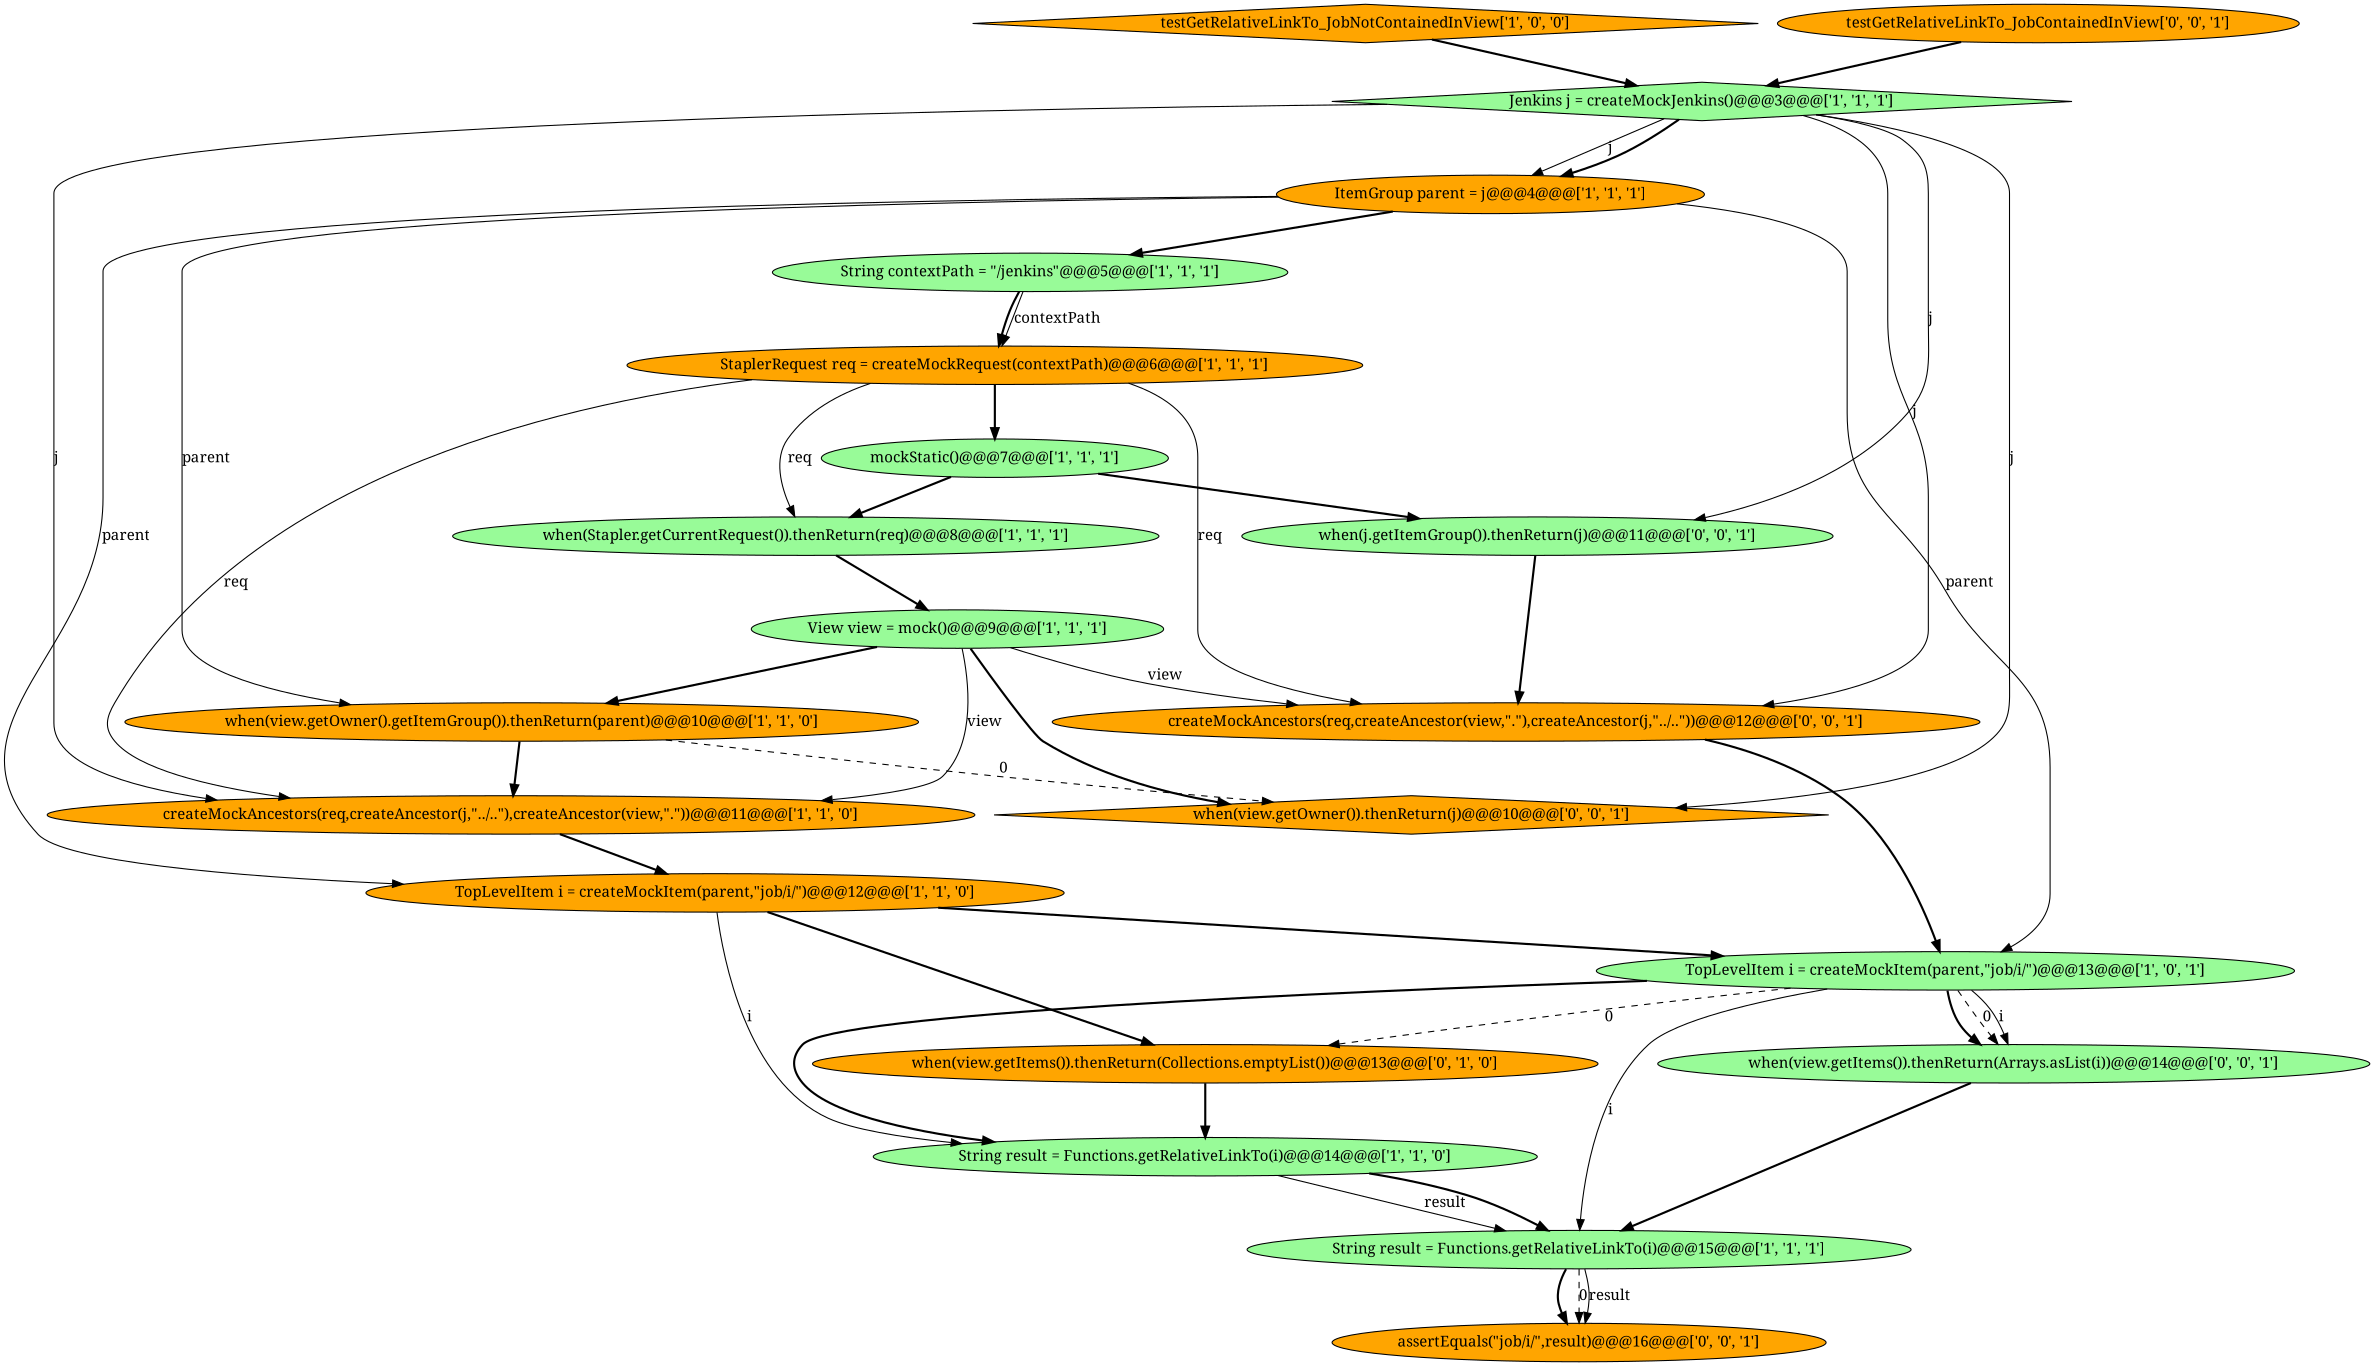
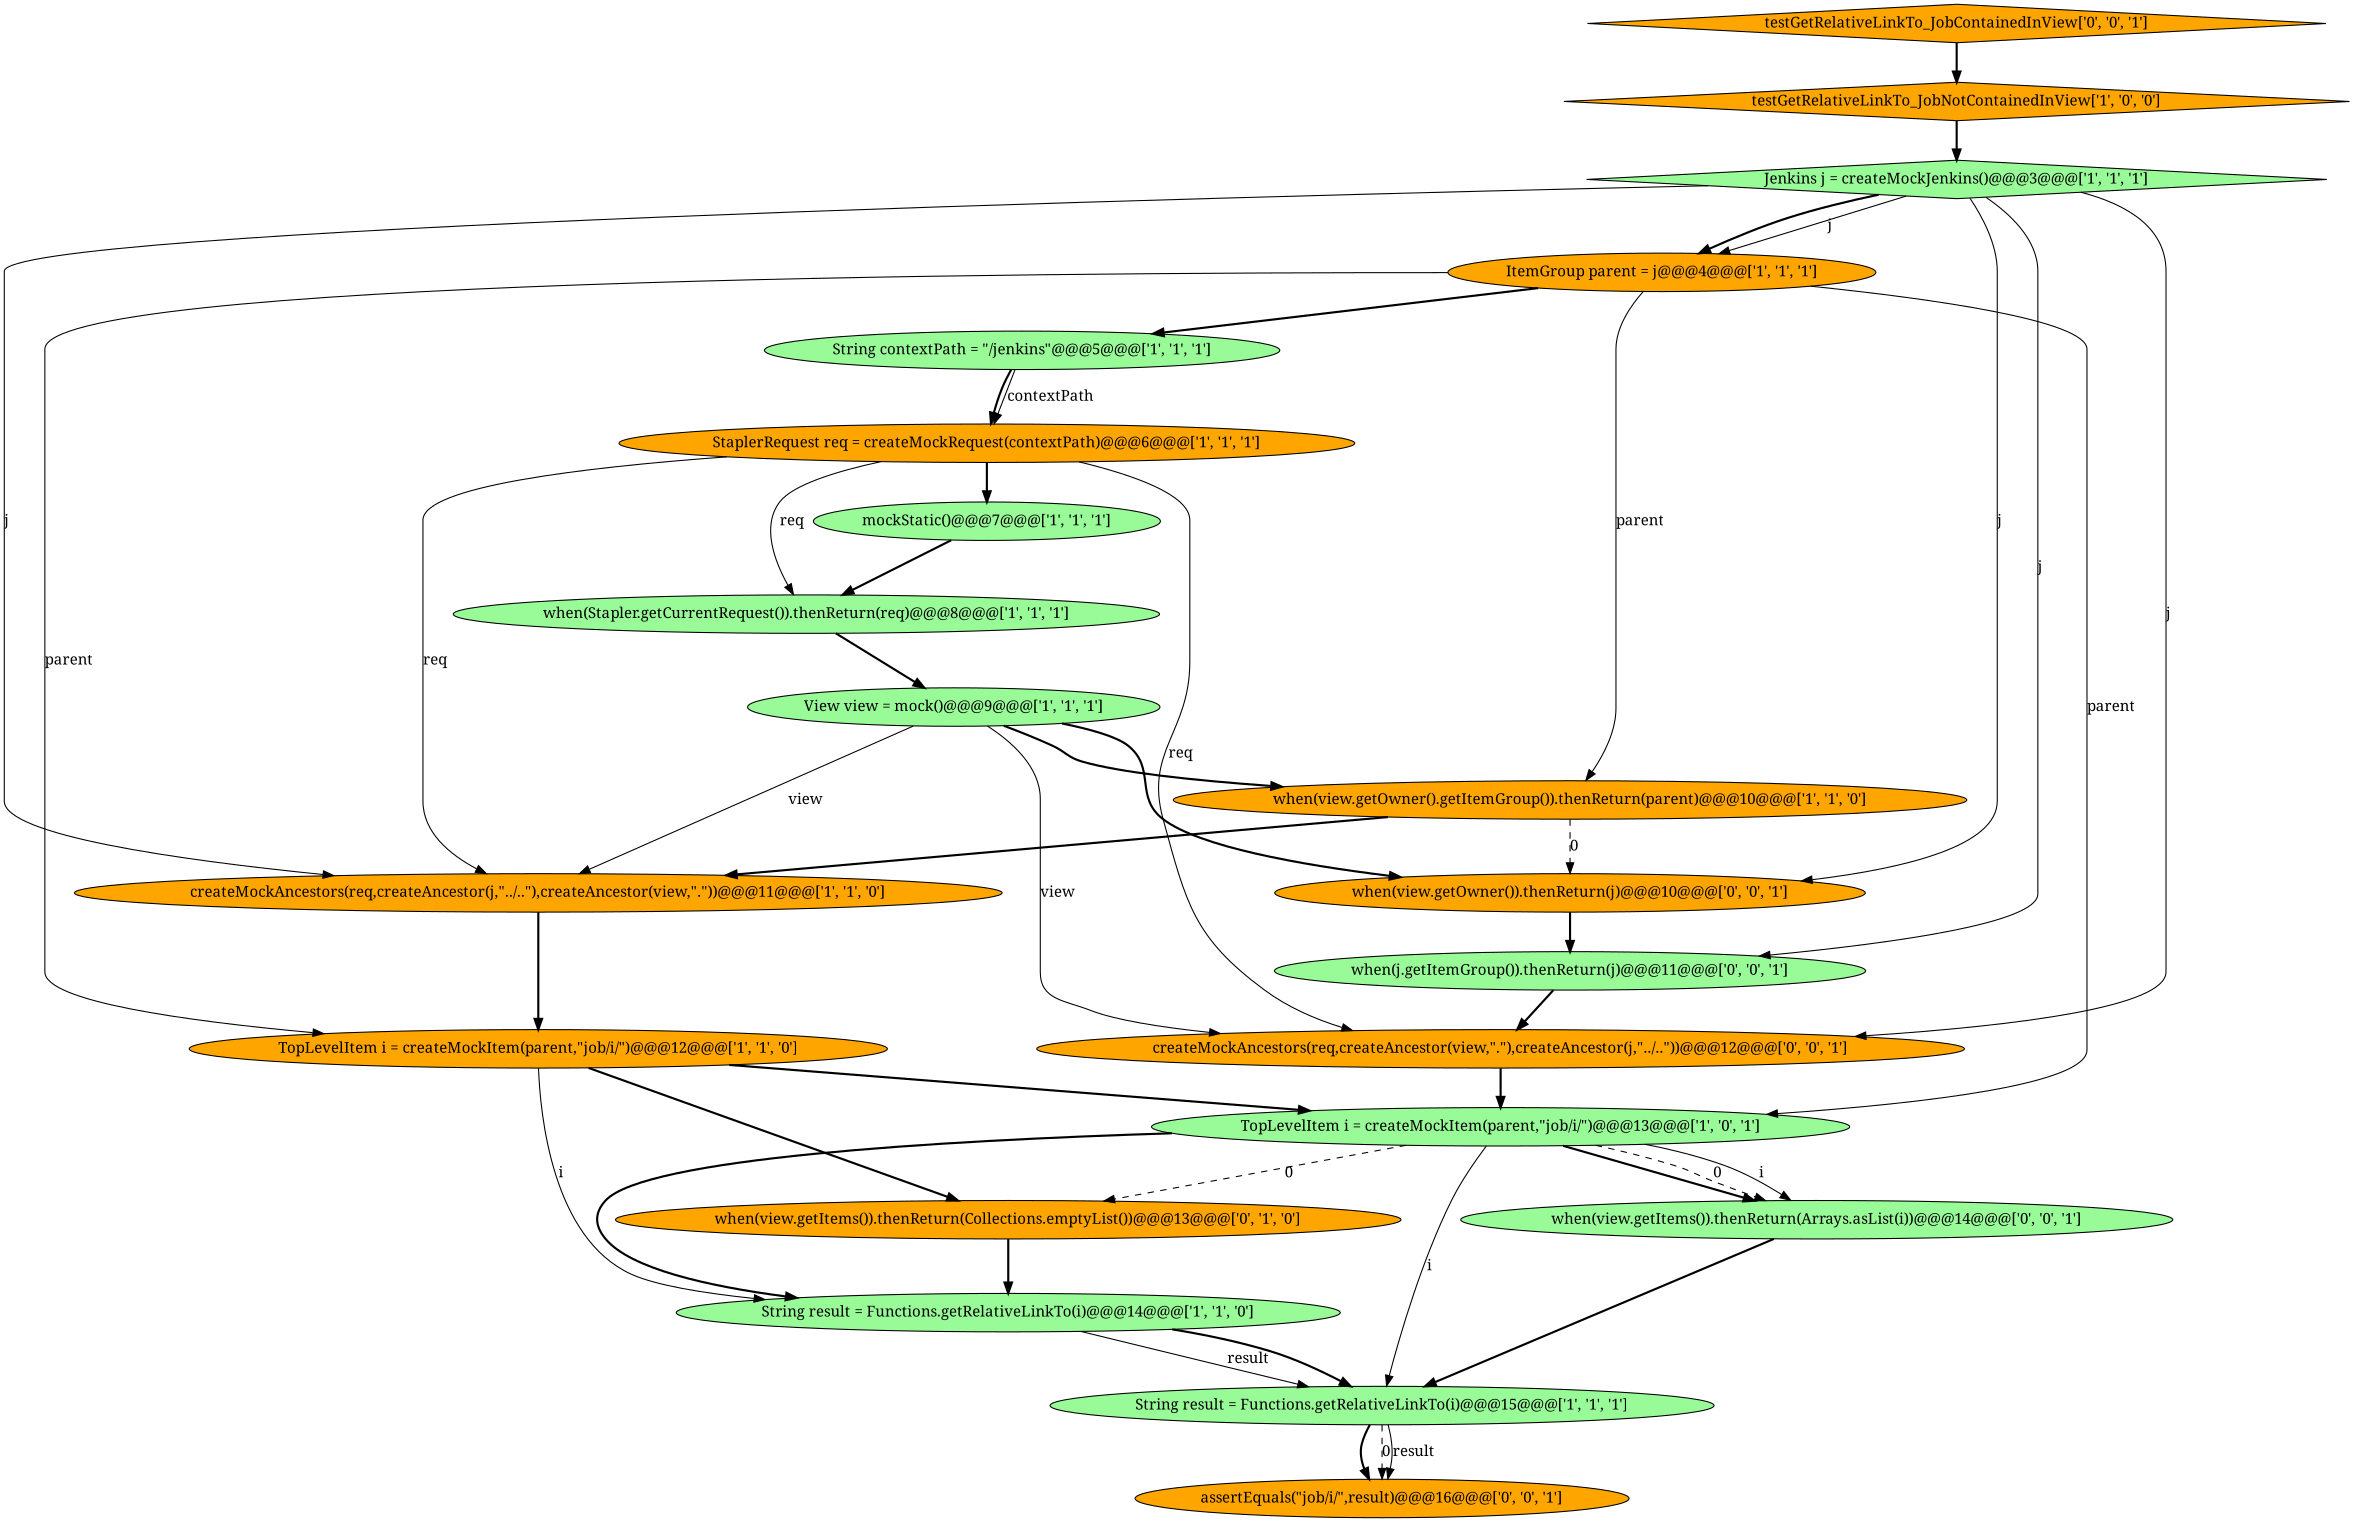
(2038, 23) -> (1957, 23)
(1870, 63) -> (1957, 57)
(1253, 495) -> (1570, 927)
(1411, 815) -> (1570, 893)
